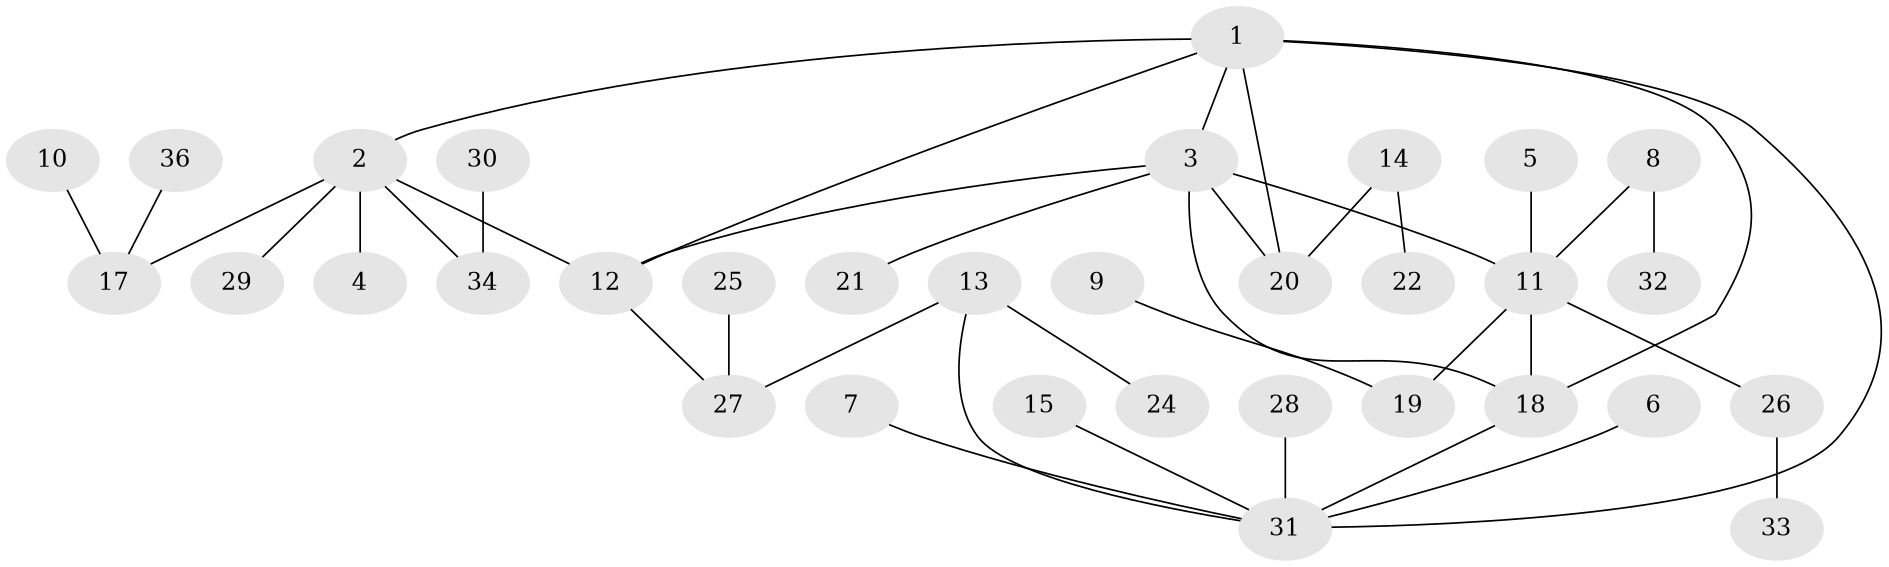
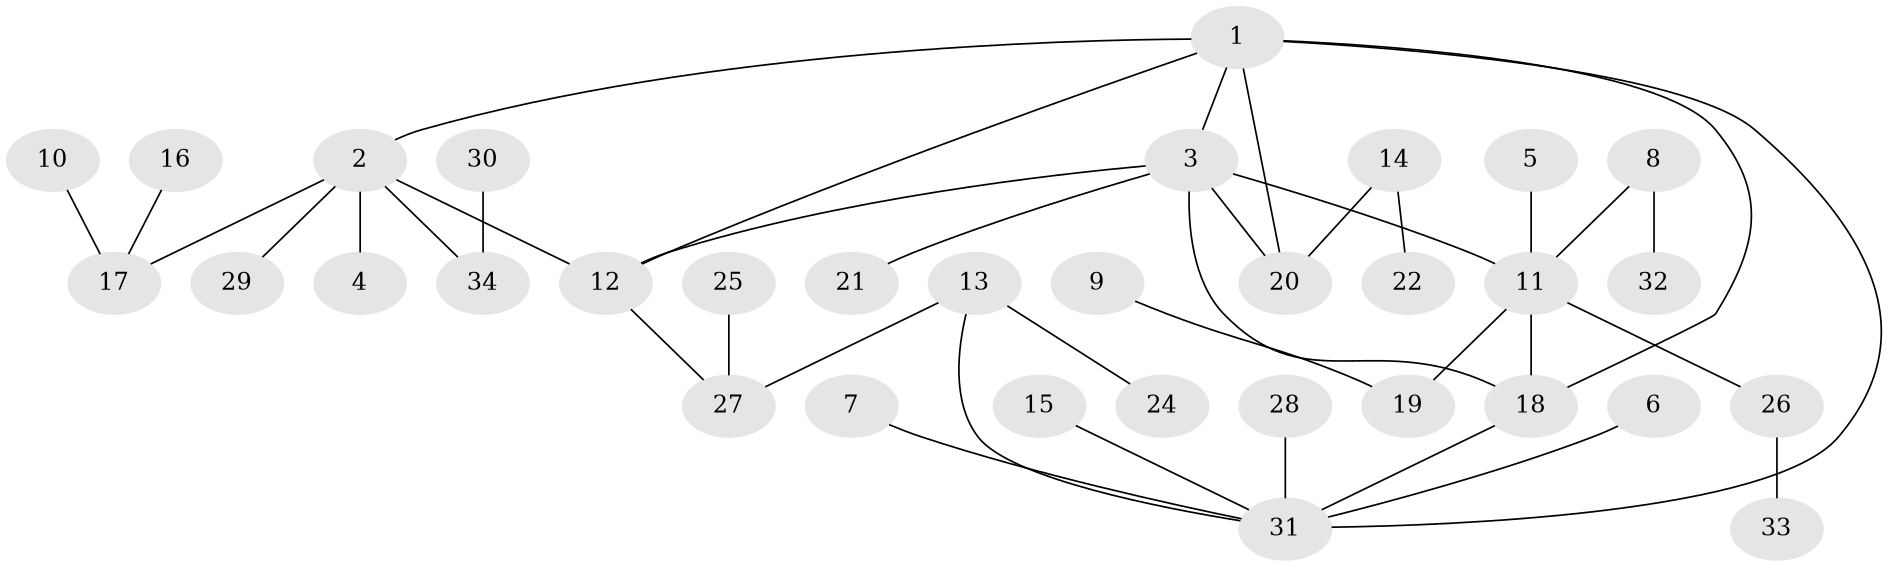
(176, 160) -> (176, 160)
